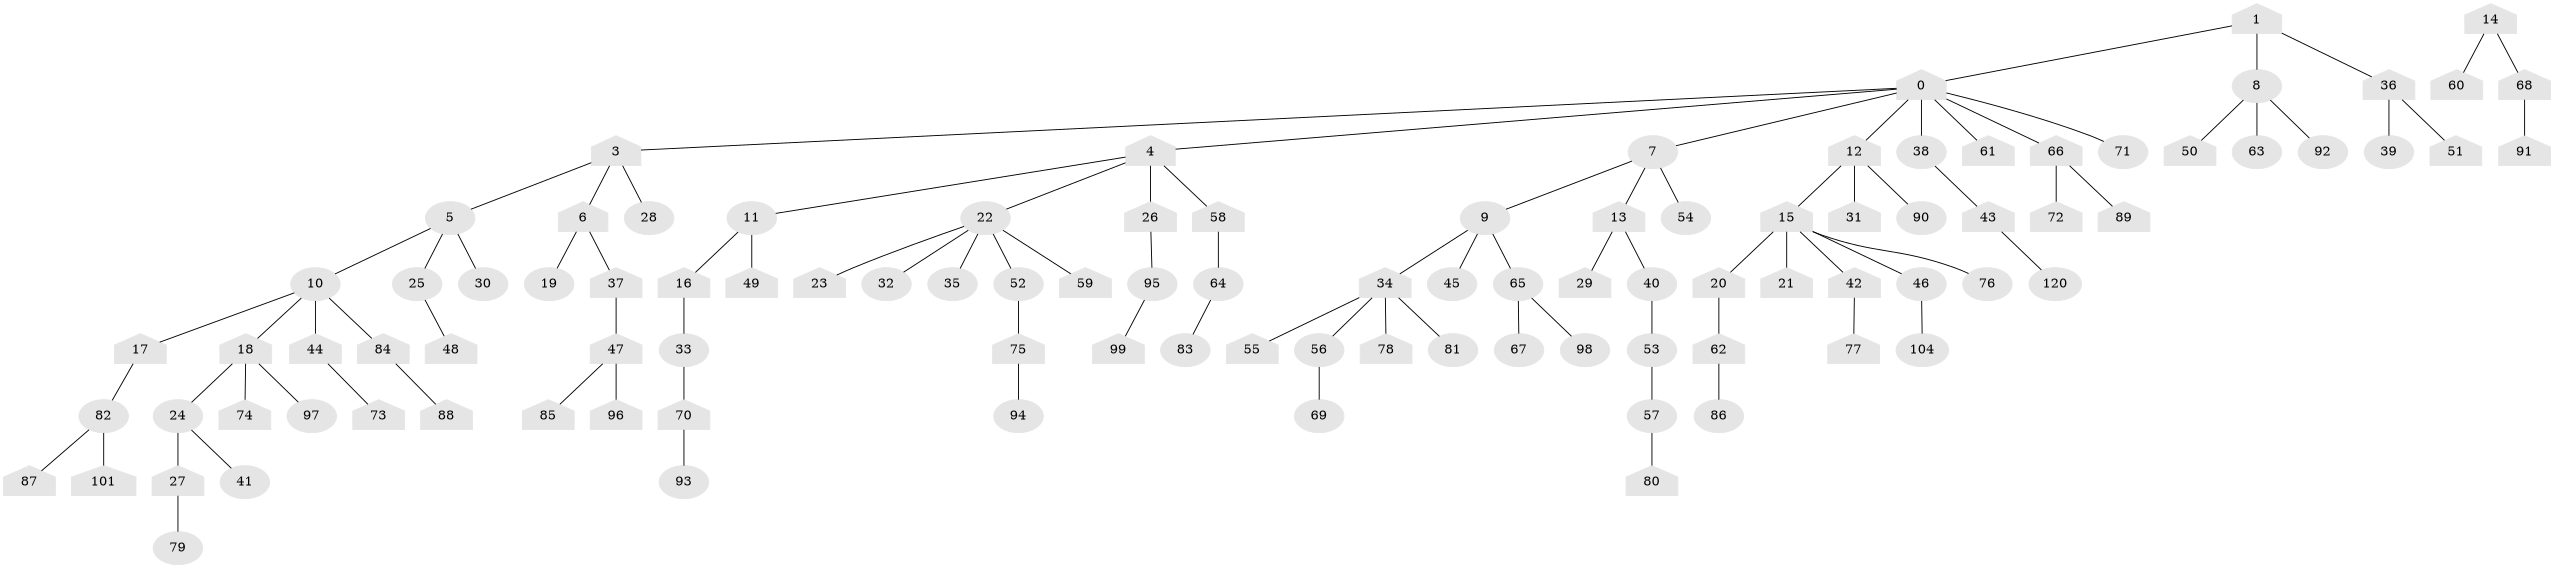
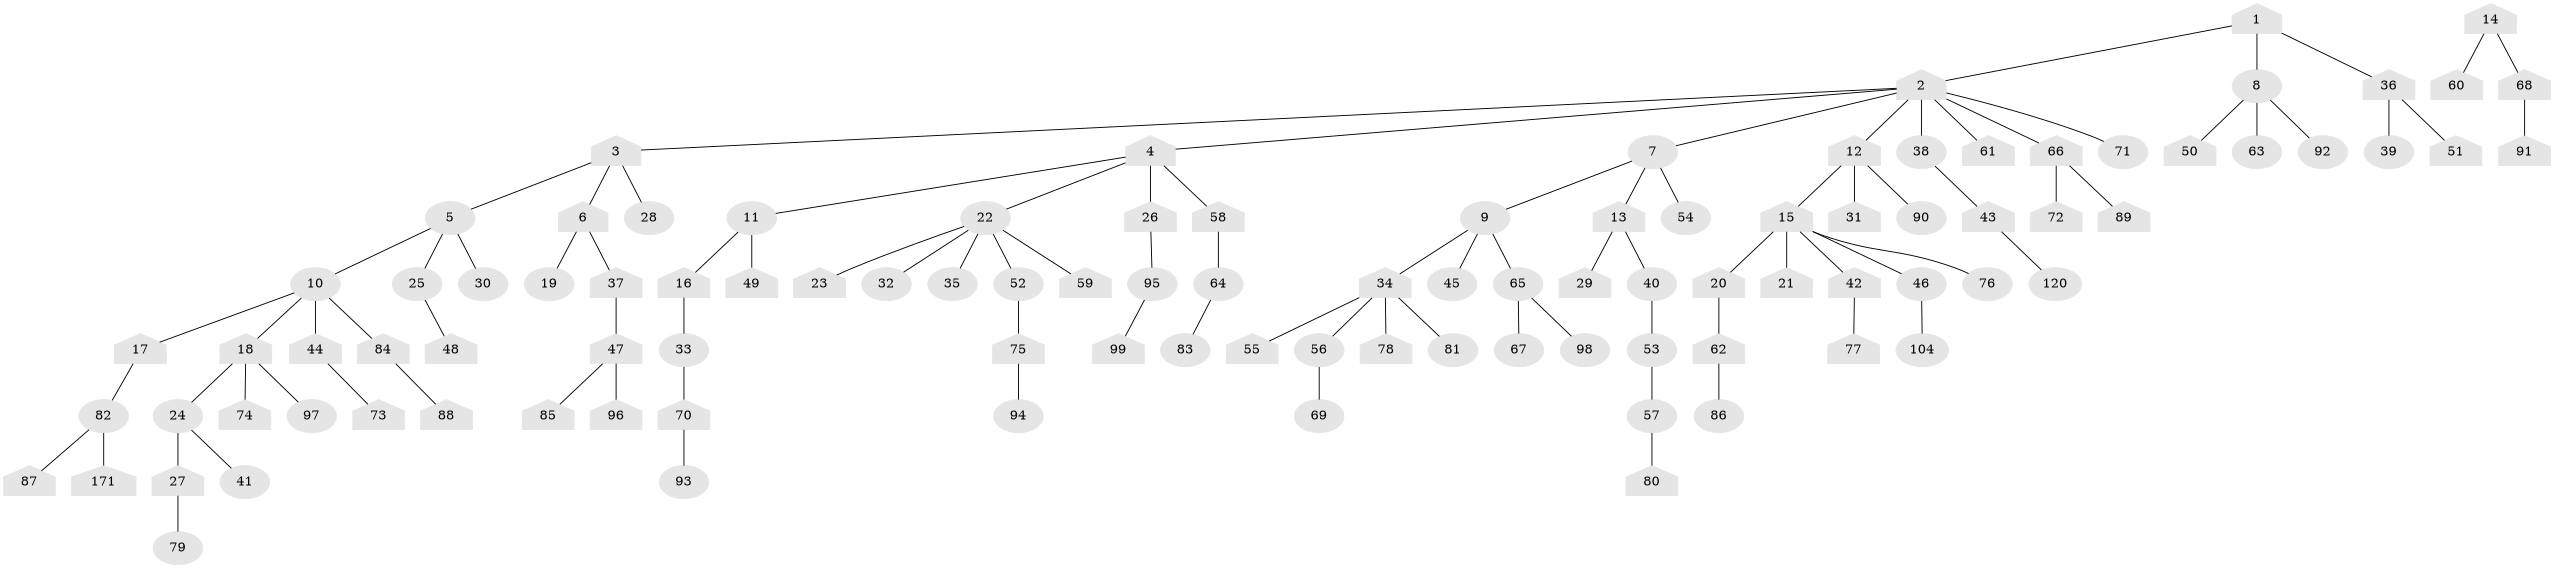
(1921, 86) -> (1921, 86)
(104, 482) -> (104, 482)
